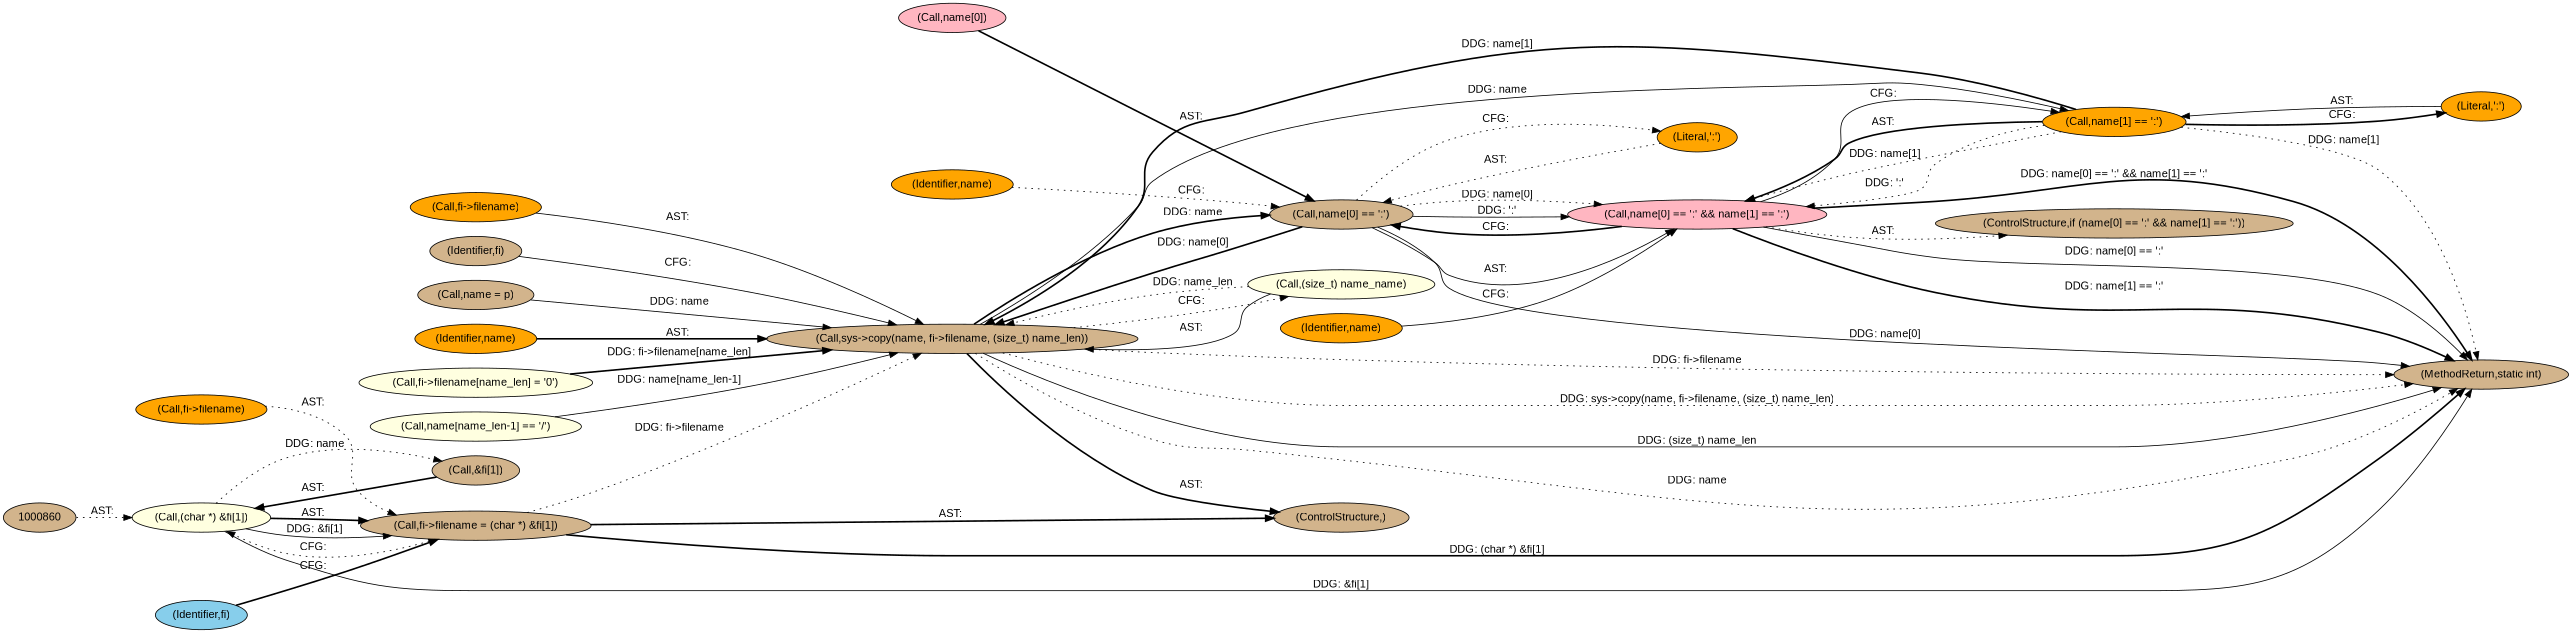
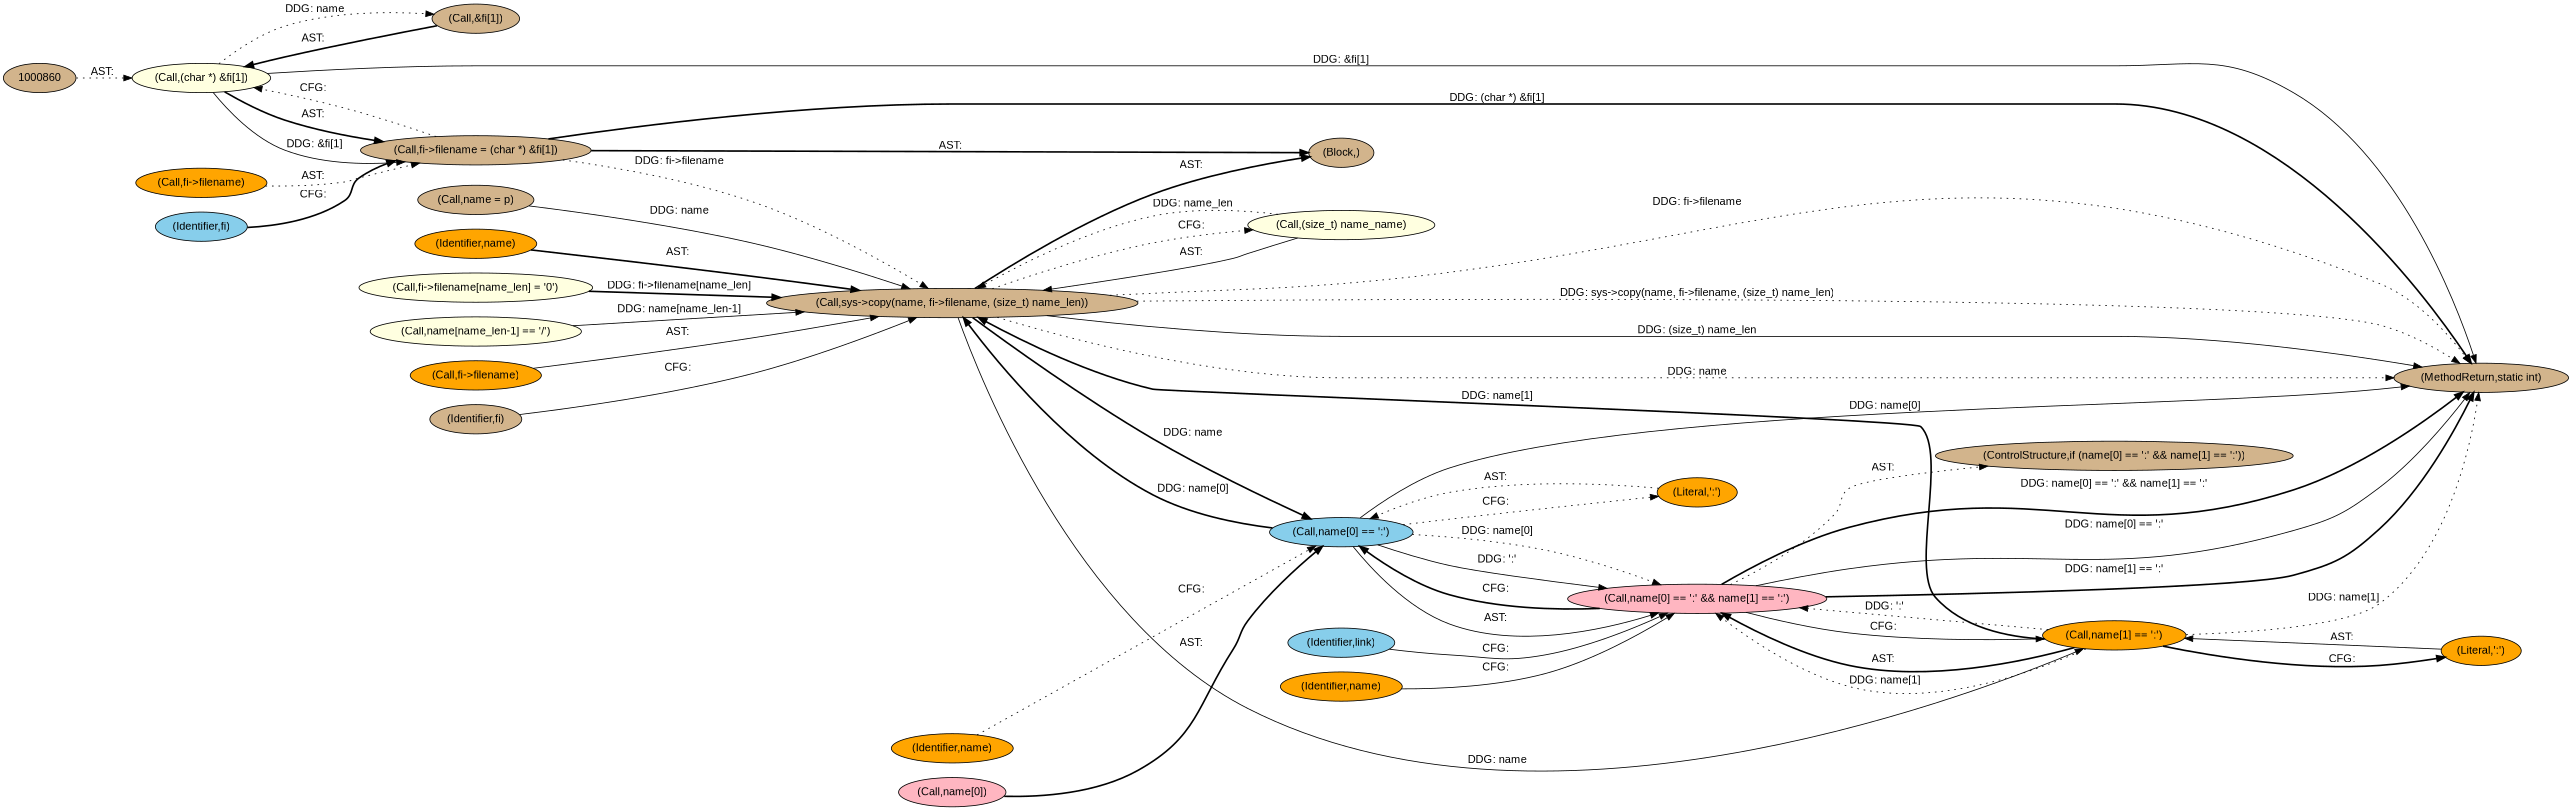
(1341, 214) -> (1341, 532)
(1341, 518) -> (1341, 153)
none -> (1341, 643)
